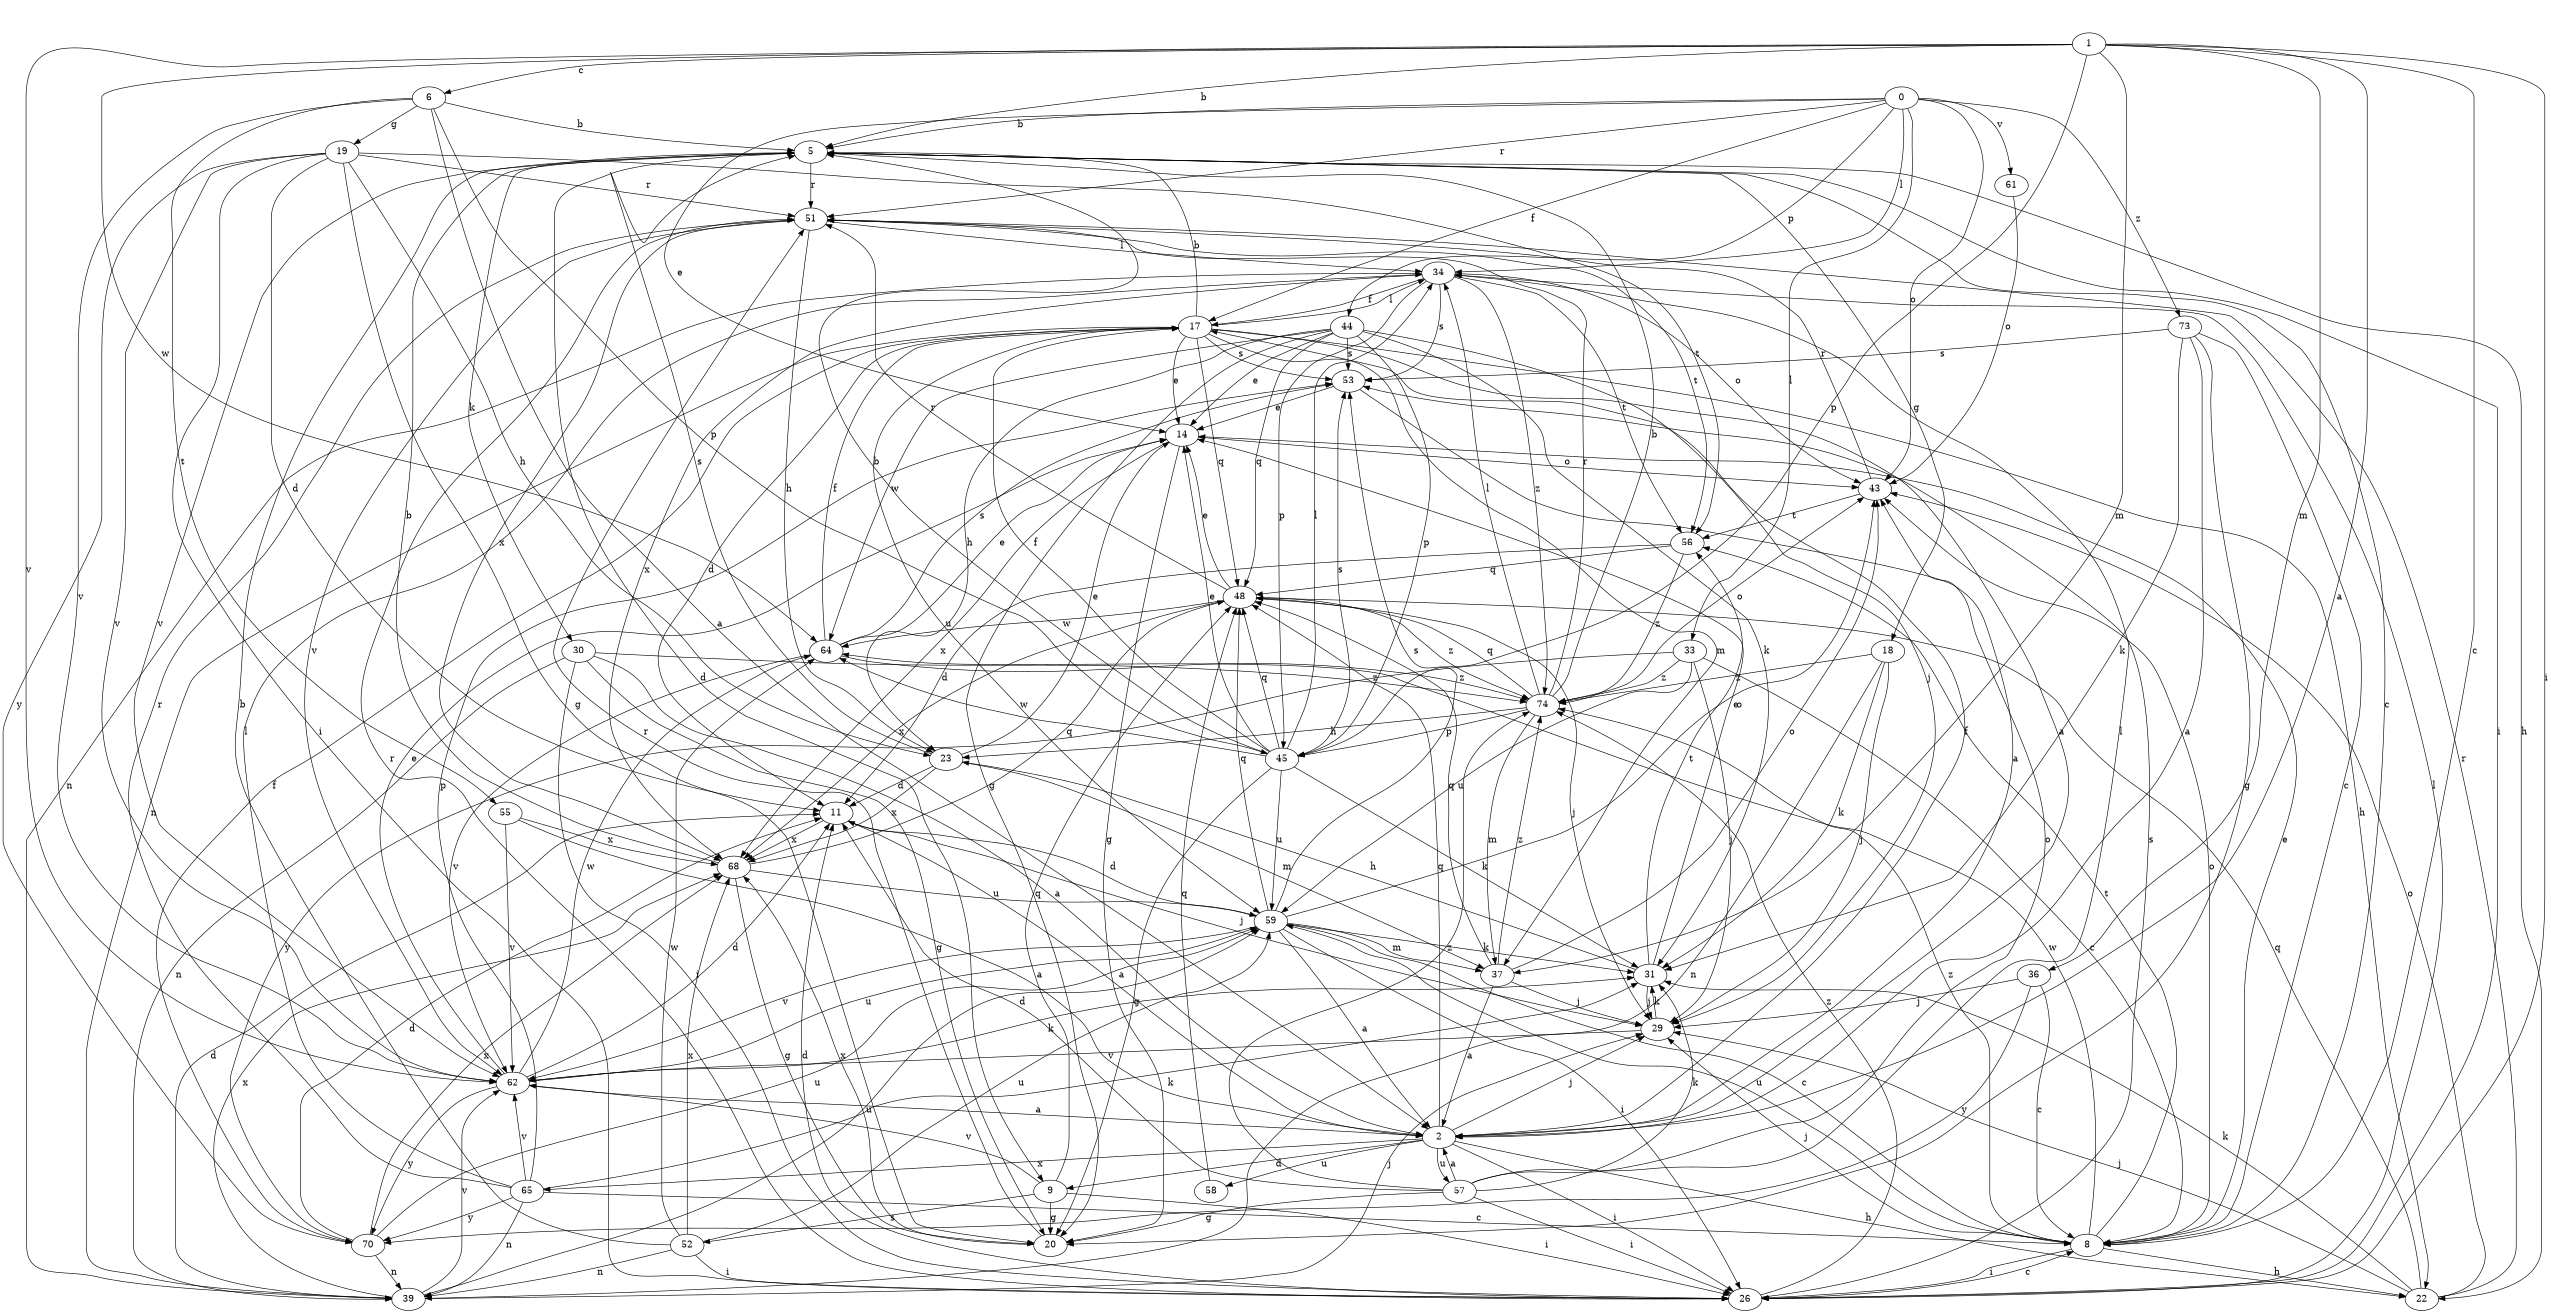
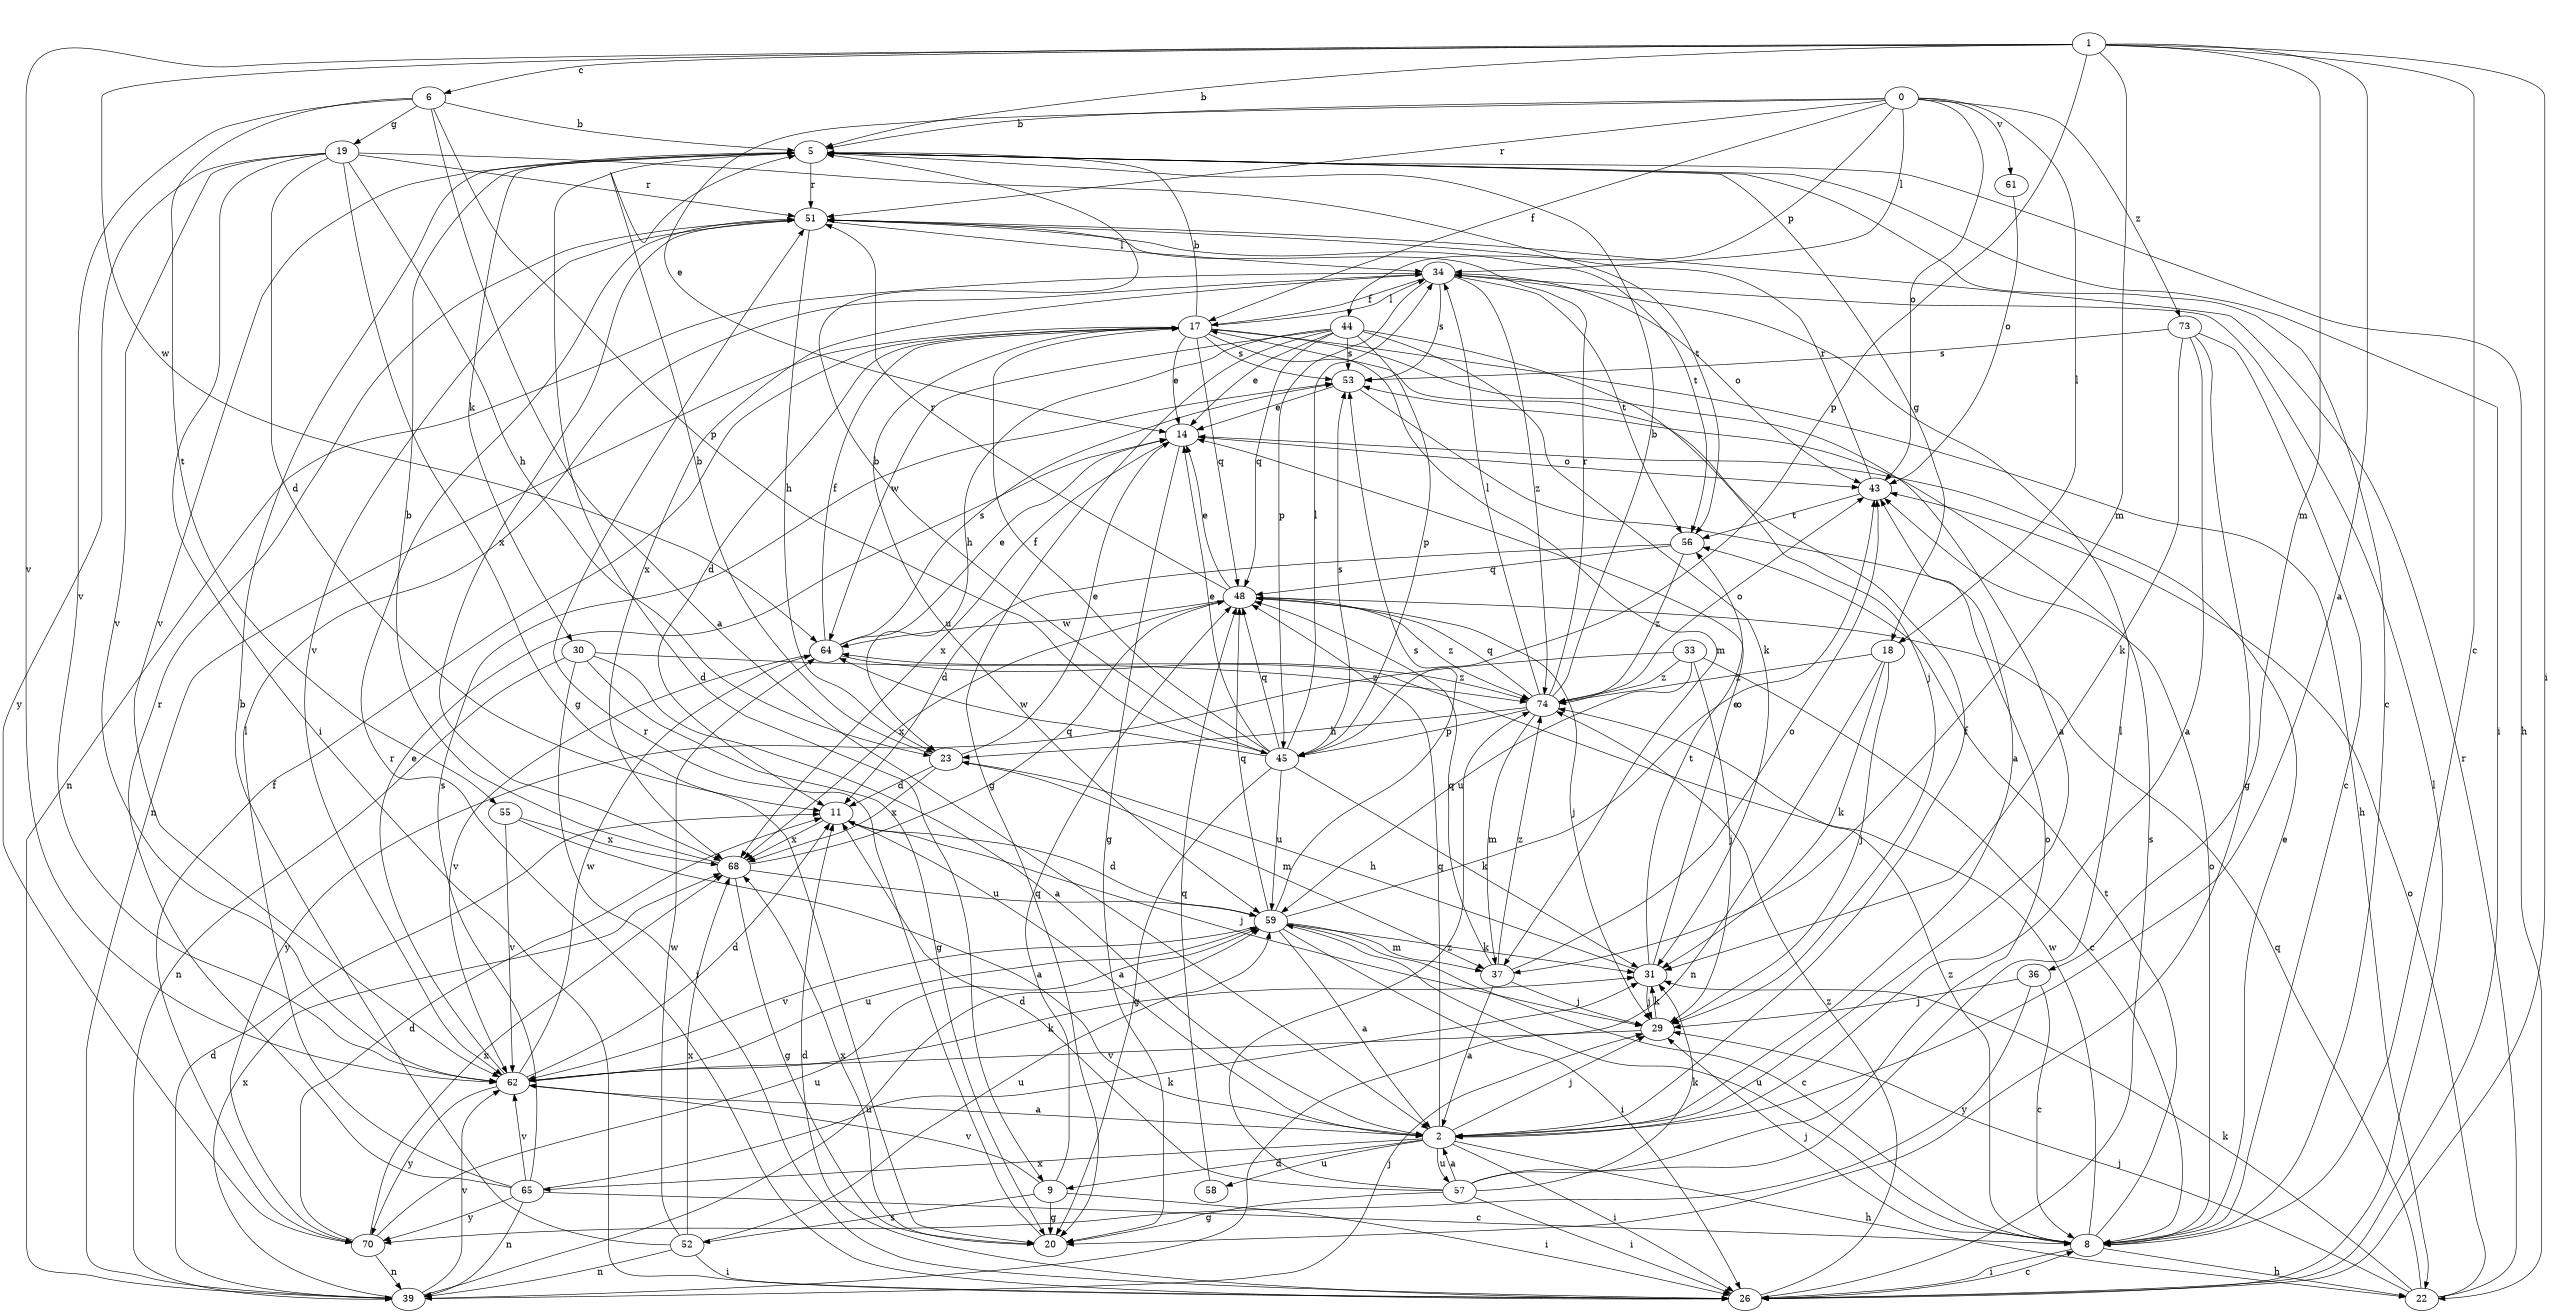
(1789, 354) -> (2075, 358)
(700, 462) -> (700, 462)
(443, 786) -> (443, 786)
